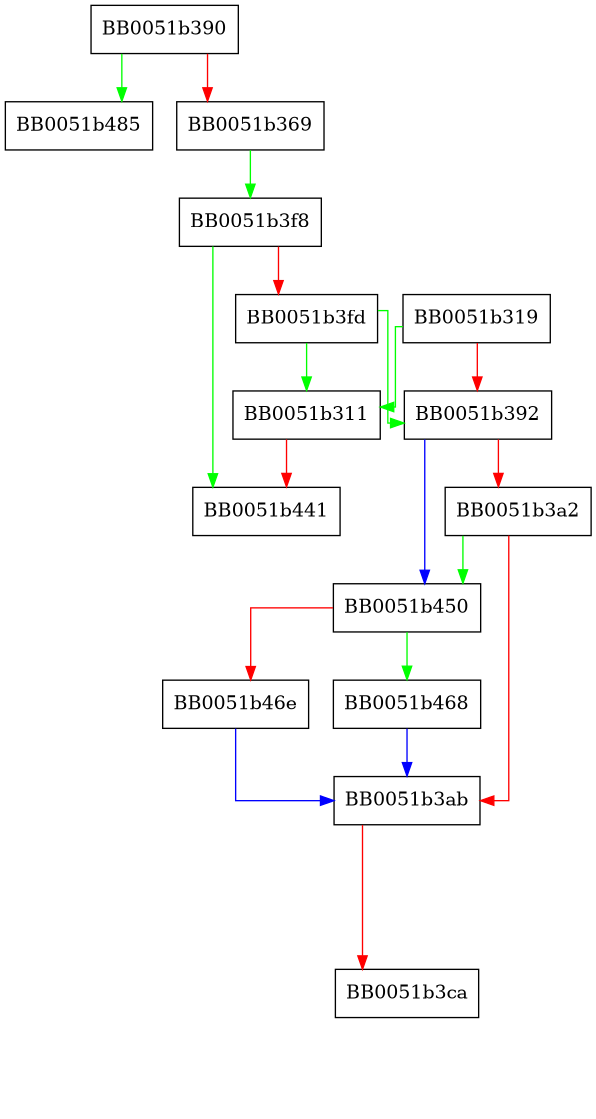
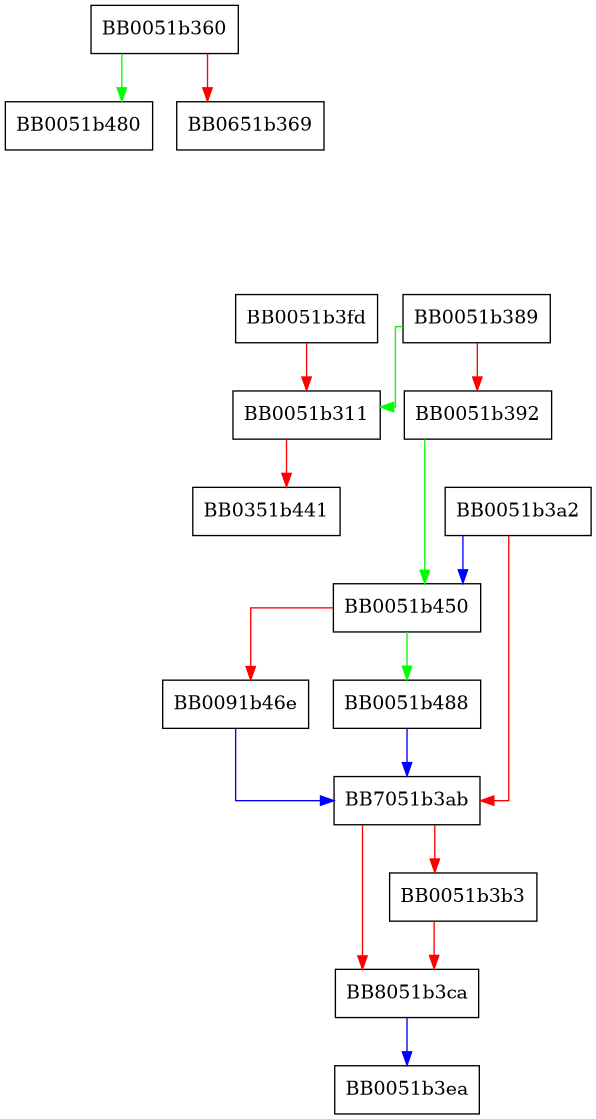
(165, 29) -> (165, 29)
(79, 126) -> (79, 126)
(250, 126) -> (250, 126)
(250, 222) -> none
(477, 319) -> (477, 319)
(307, 360) -> (307, 360)
(388, 363) -> none
(498, 456) -> none
(425, 505) -> (425, 505)
(266, 511) -> (266, 511)
(463, 553) -> (463, 553)
(236, 704) -> (236, 704)
(407, 704) -> (407, 704)
(407, 801) -> (407, 801)
none -> (463, 897)
(407, 993) -> (407, 993)
none -> (407, 1090)
